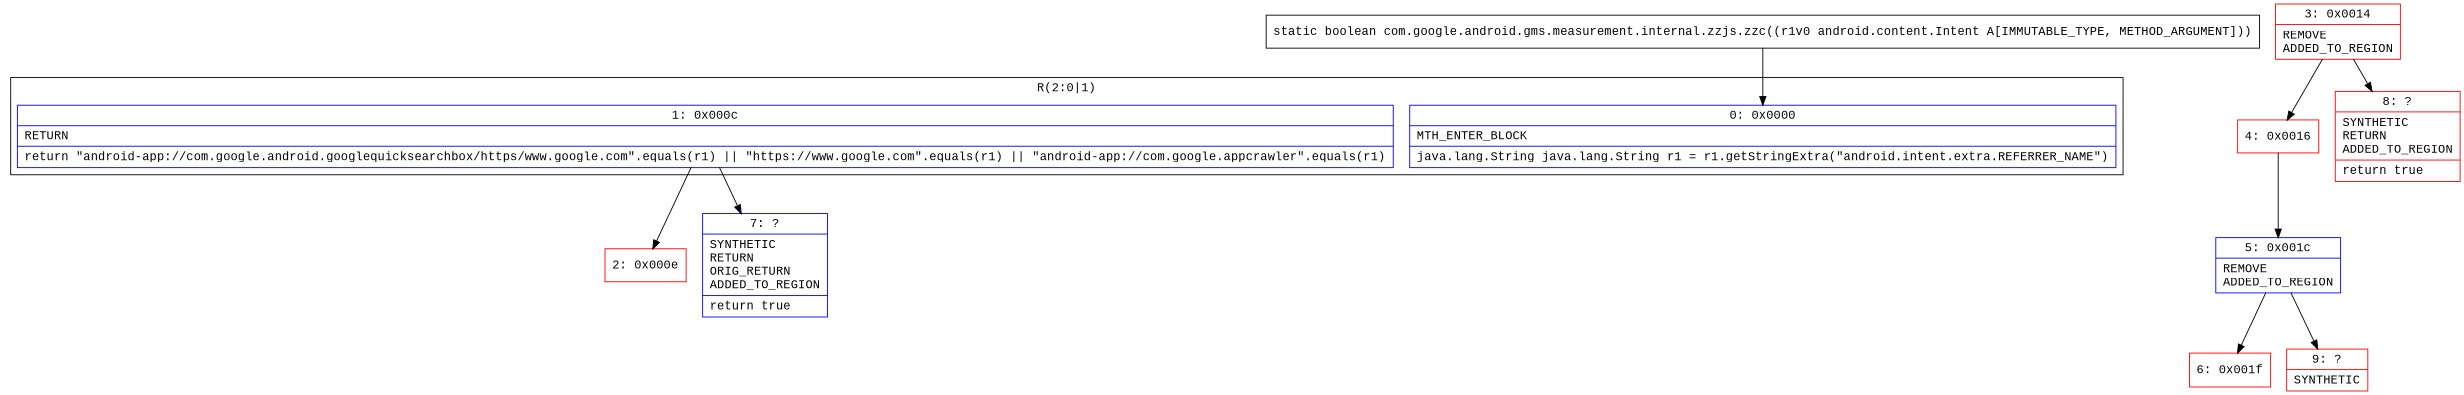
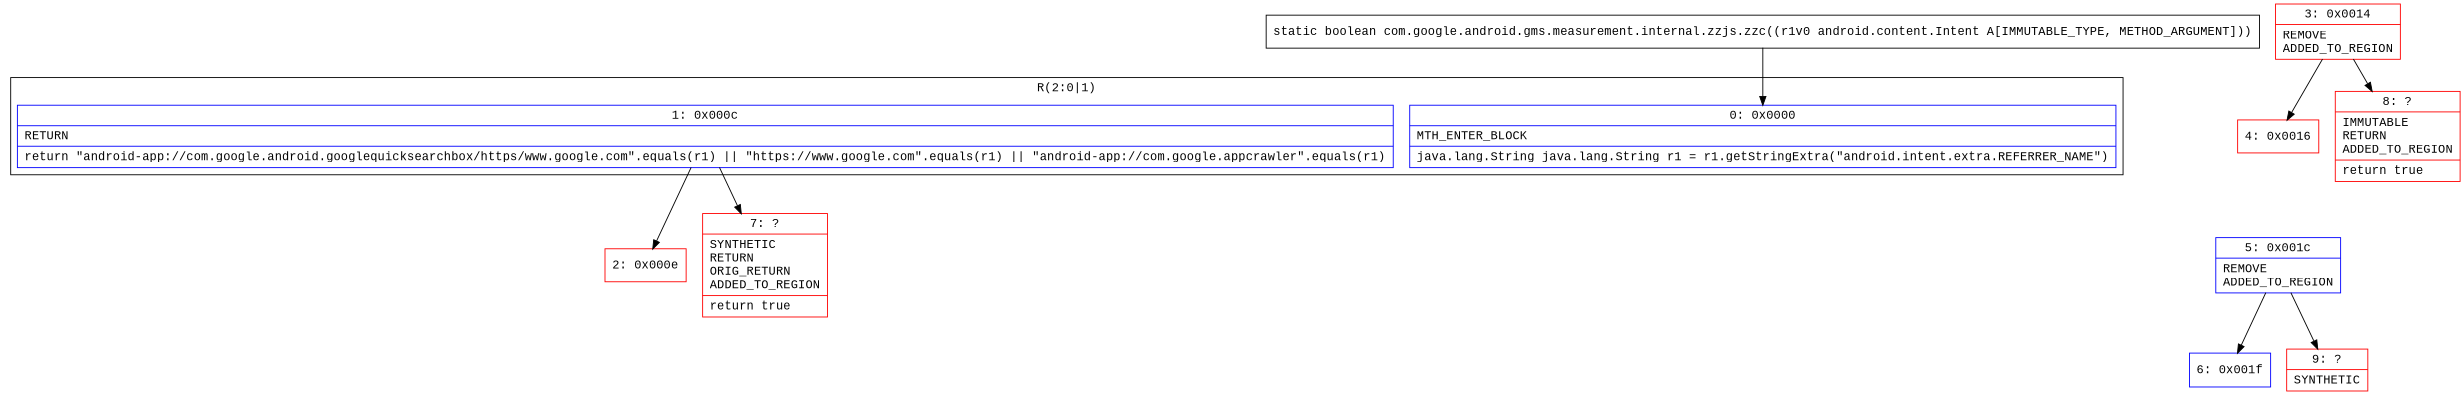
(2376, 122) -> (2376, 122)
(2278, 191) -> none
(765, 265) -> (765, 265)
(2230, 370) -> (2230, 370)
